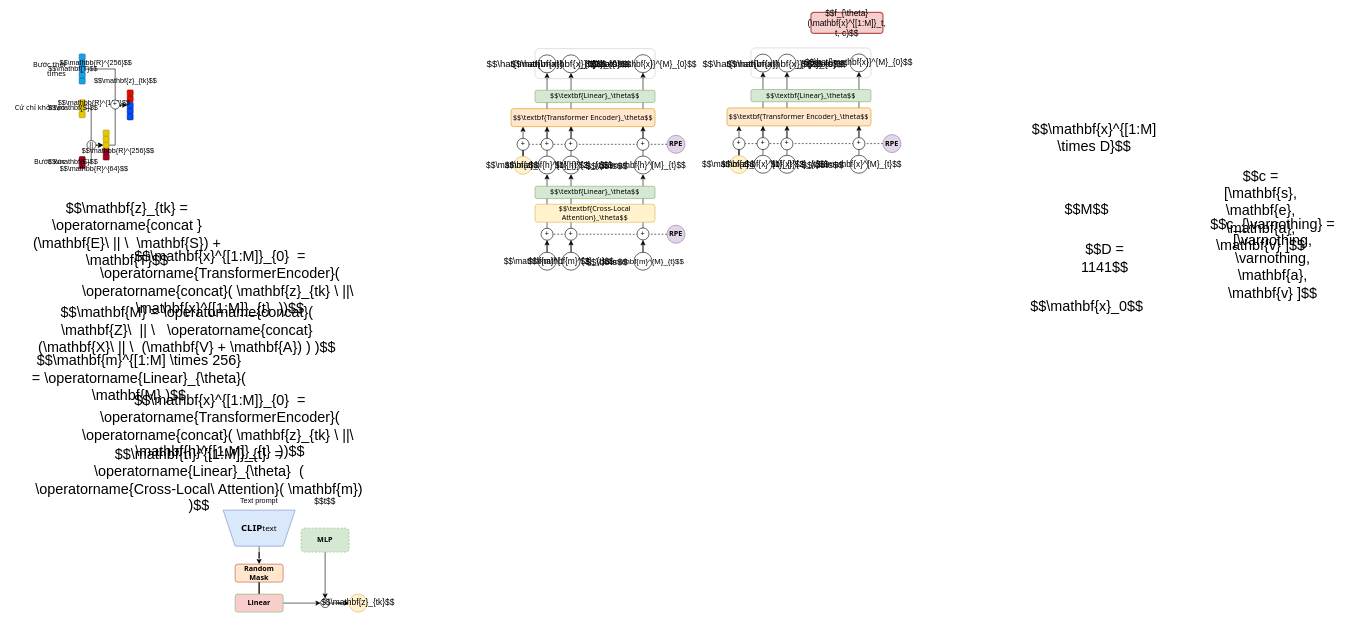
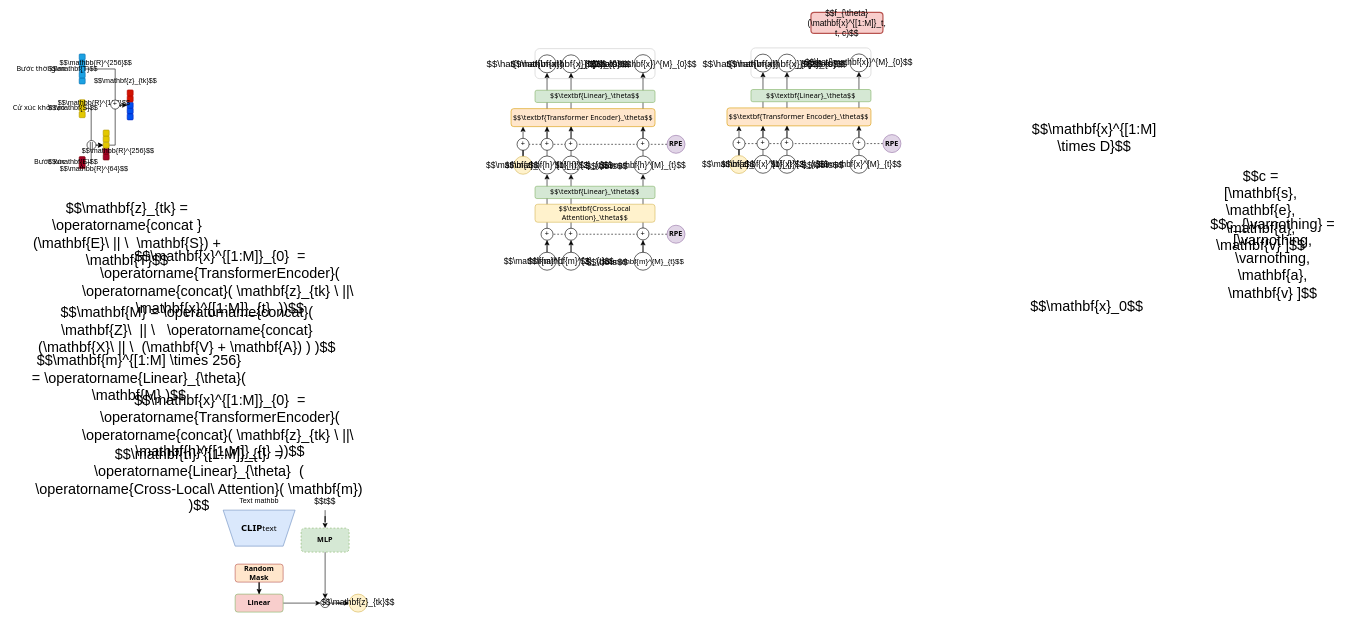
(39, 69) -> (41, 69)
(39, 108) -> (39, 108)
(1087, 210) -> none
(1105, 258) -> none
(259, 501) -> (259, 501)
none -> (325, 519)
(259, 555) -> none
(259, 590) -> (259, 588)
